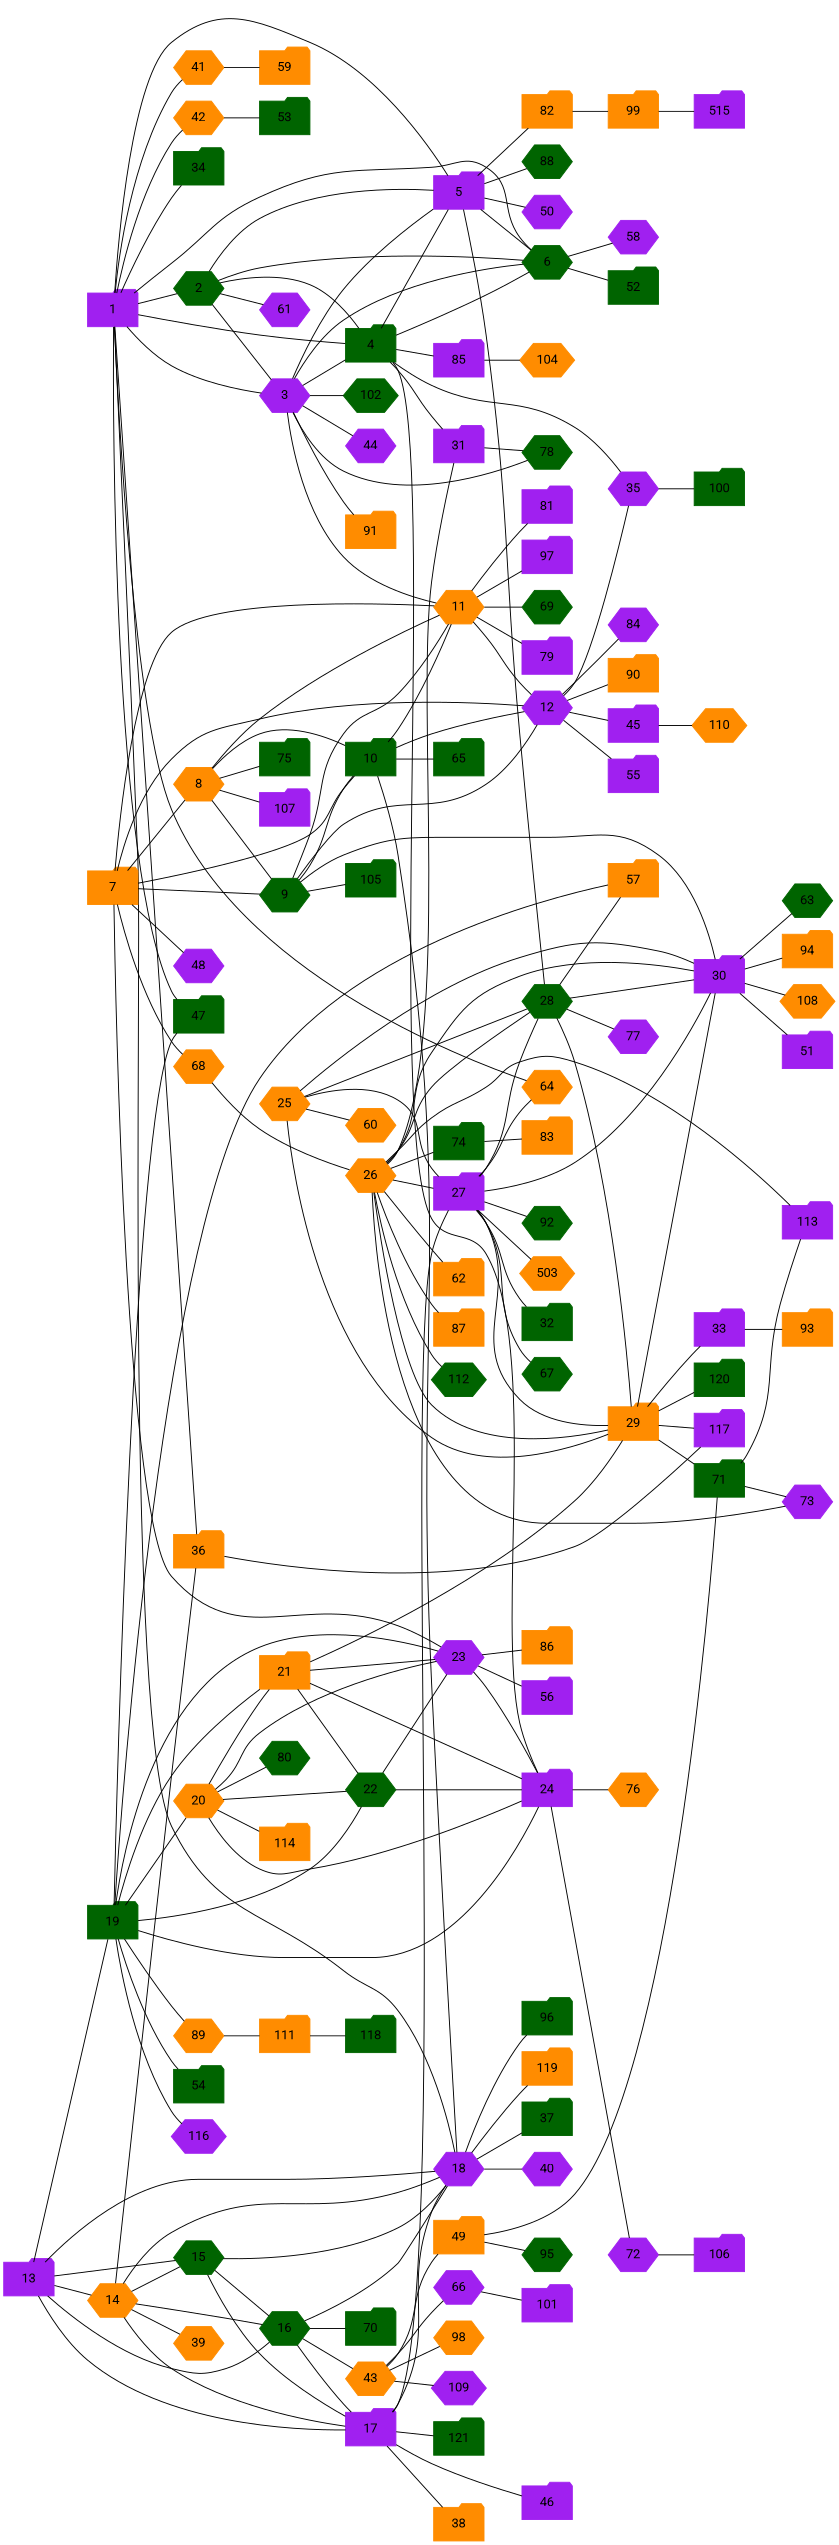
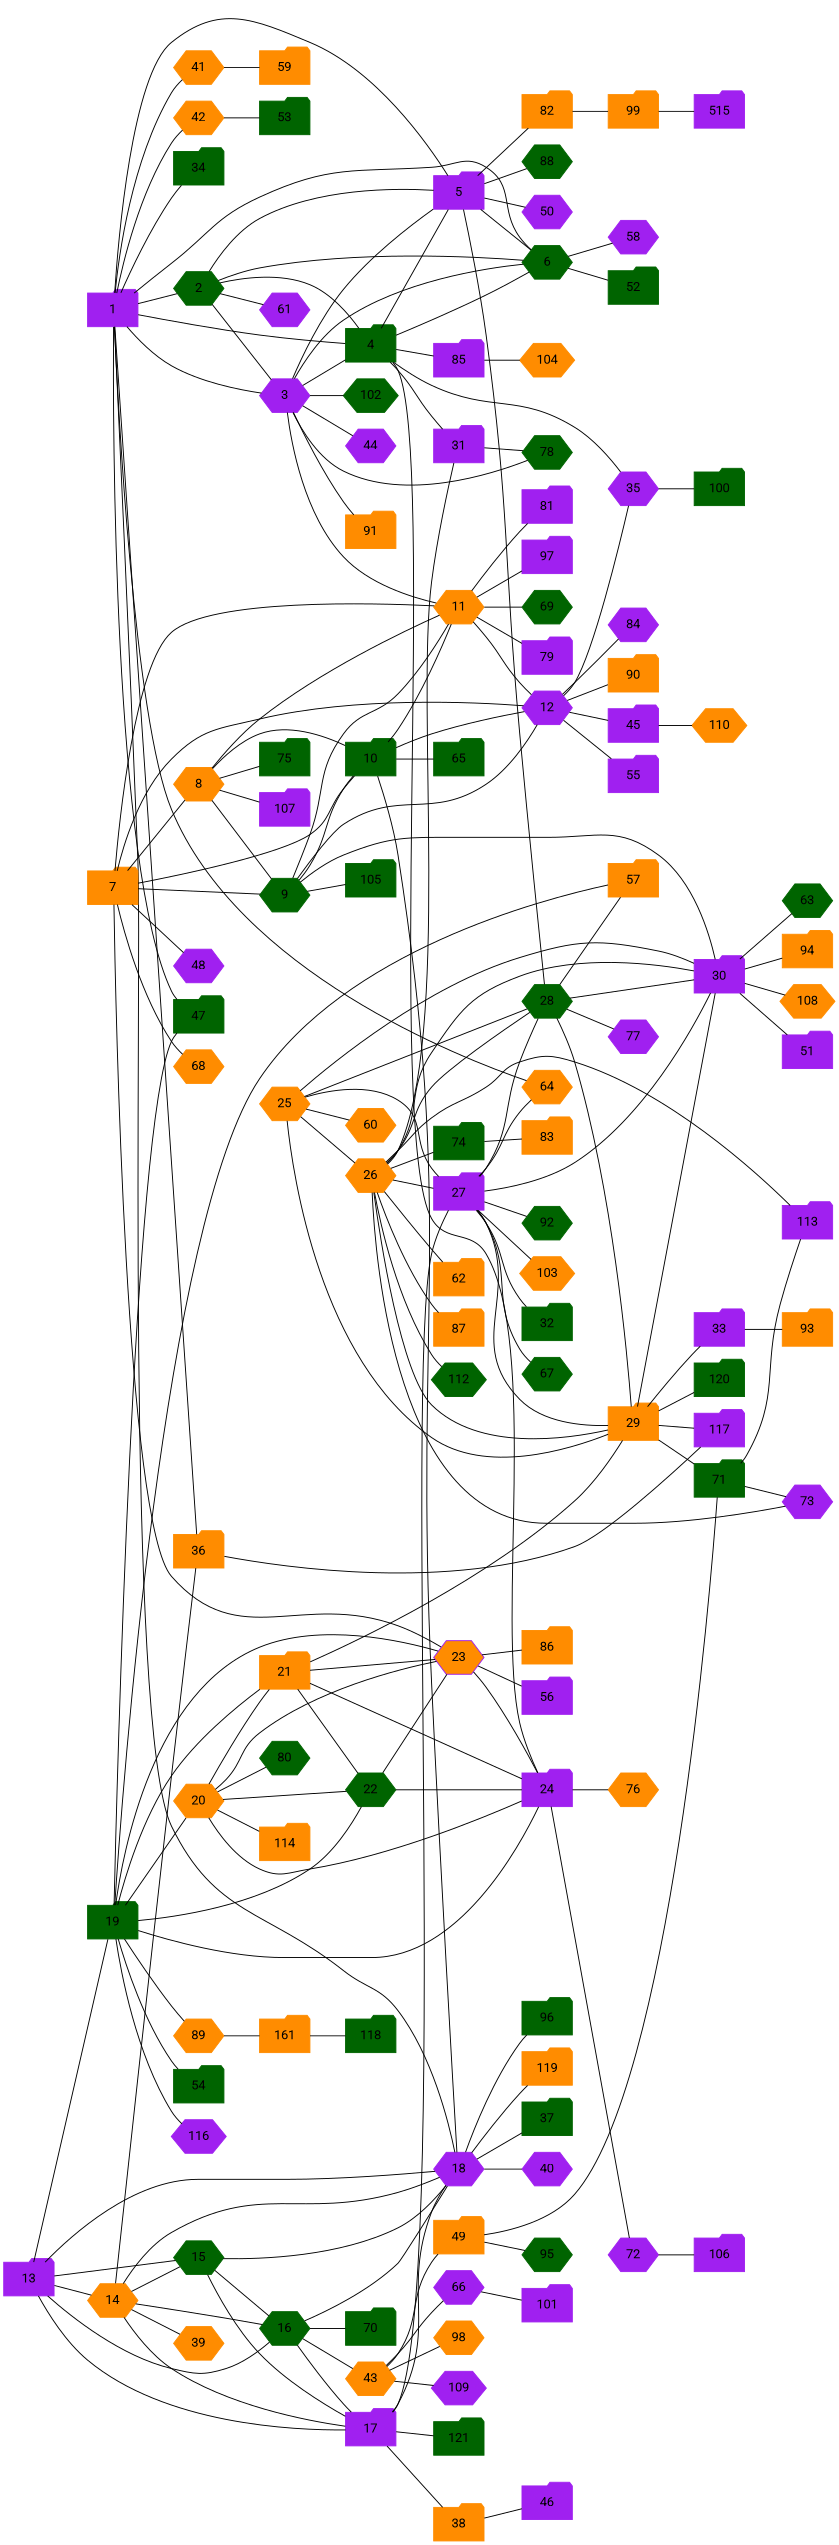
(273, 1138) -> (328, 1140)
(547, 1274) -> (547, 1274)
(459, 1657) -> (459, 1657)
(285, 2036) -> (285, 2036)
(457, 2474) -> (503, 2513)
